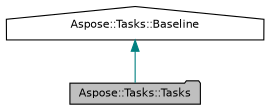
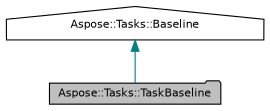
(135, 94) -> (135, 94)
